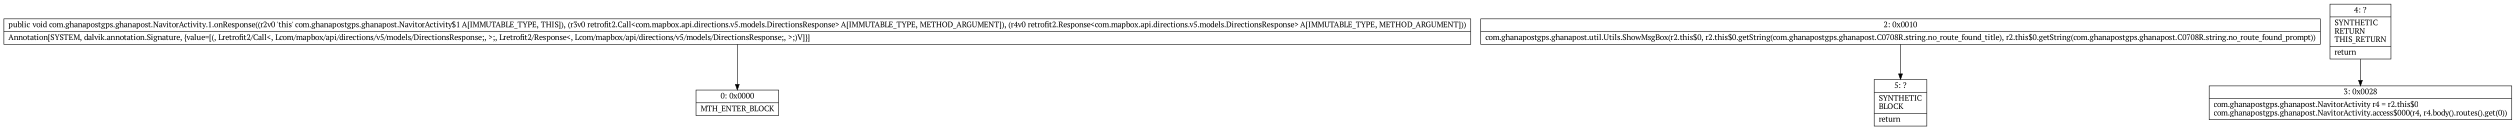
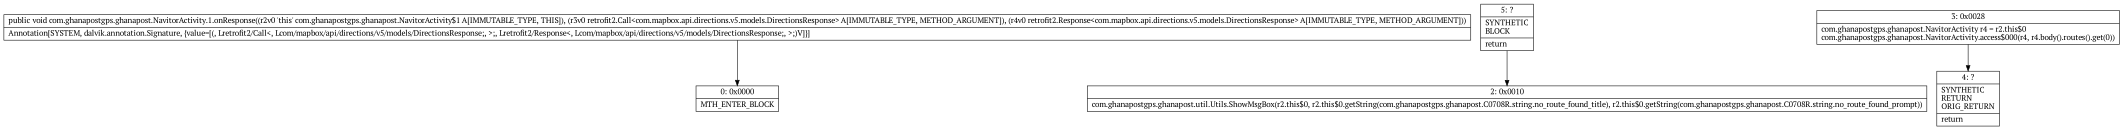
(2360, 40) -> (1968, 107)
(1901, 59) -> (1507, 66)
(2360, 70) -> (1968, 55)
